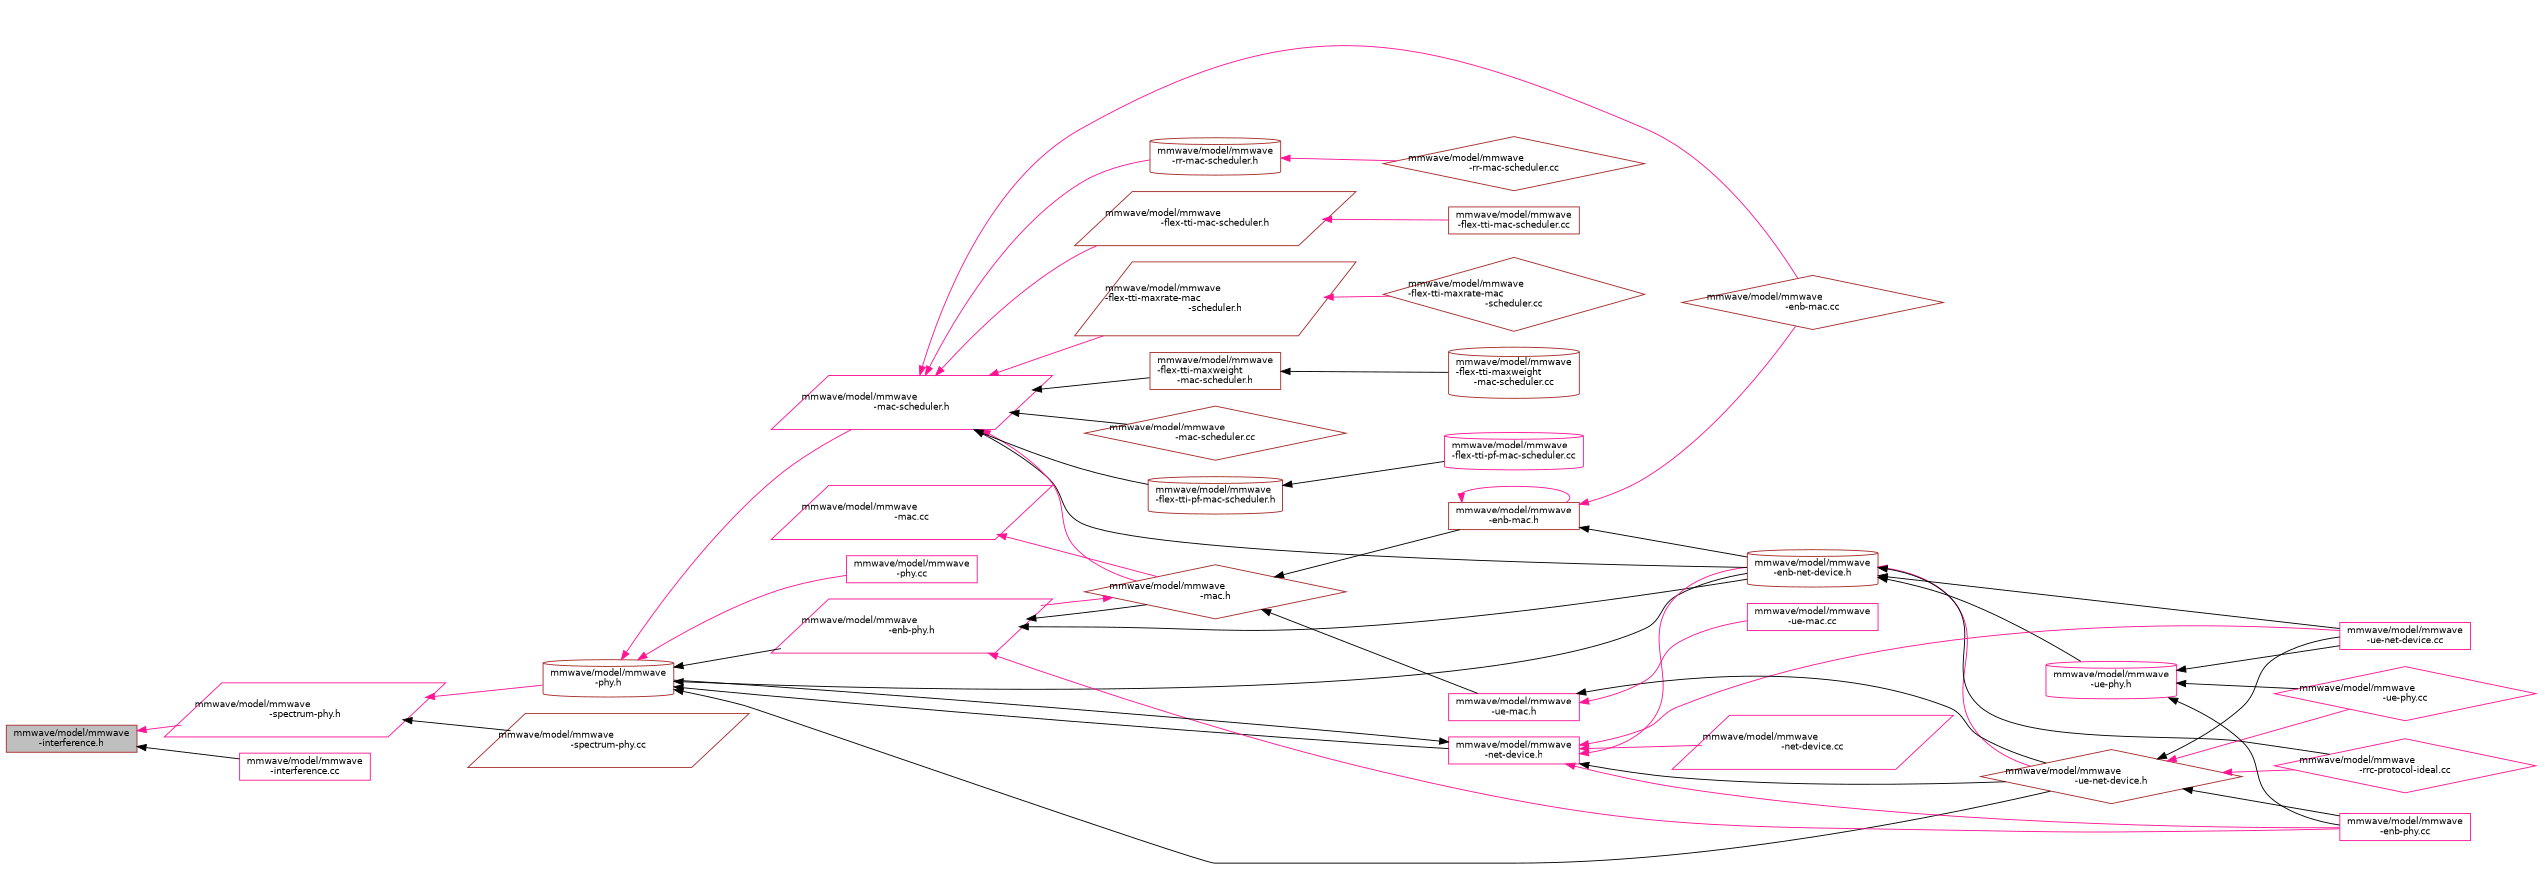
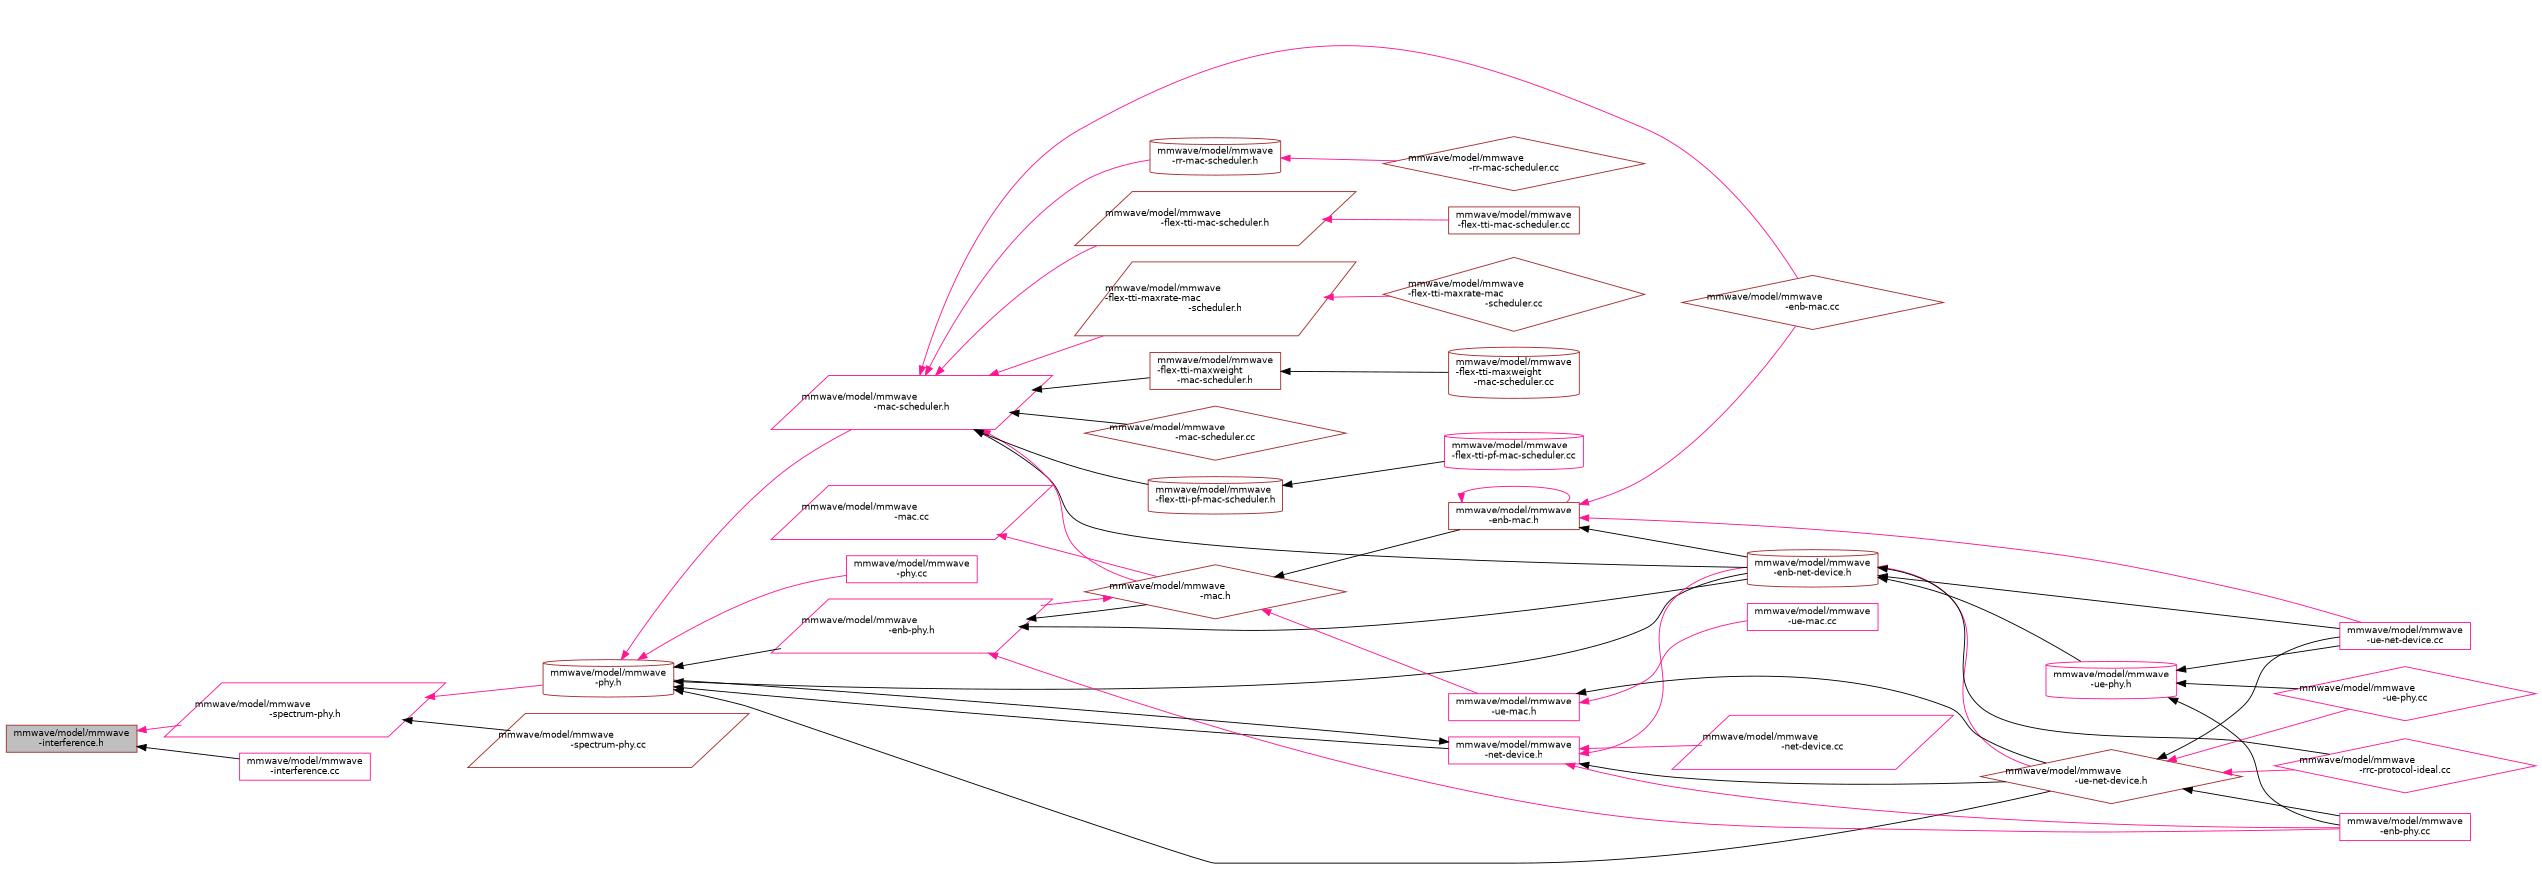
(1956, 640) -> (1979, 545)
(1374, 653) -> (1374, 653)
